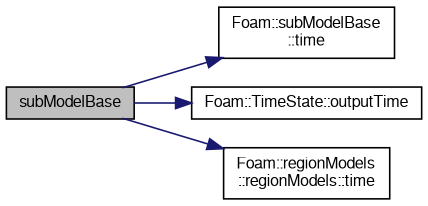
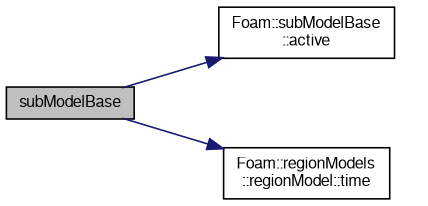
(307, 33) -> (307, 33)
(307, 103) -> none
(307, 173) -> (307, 173)
